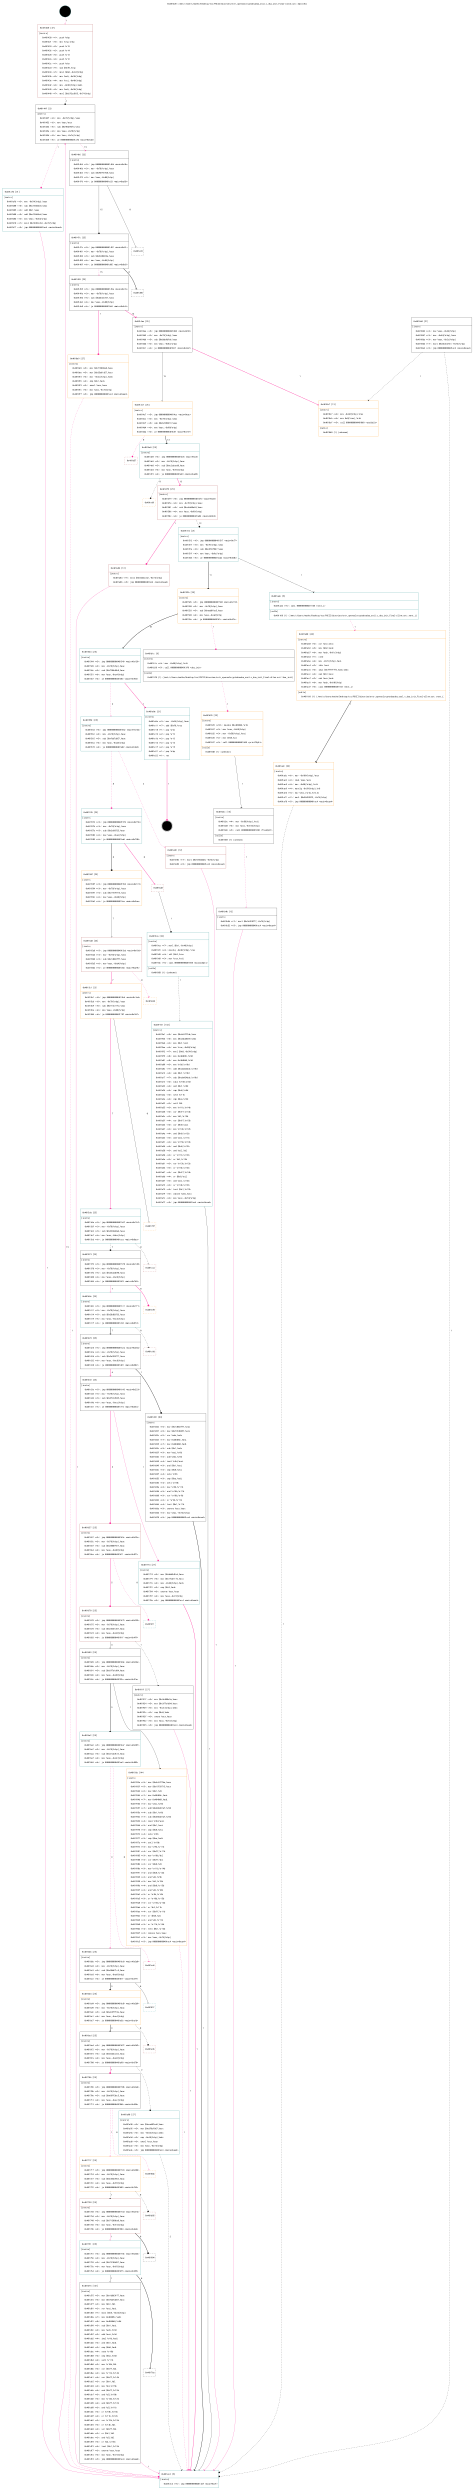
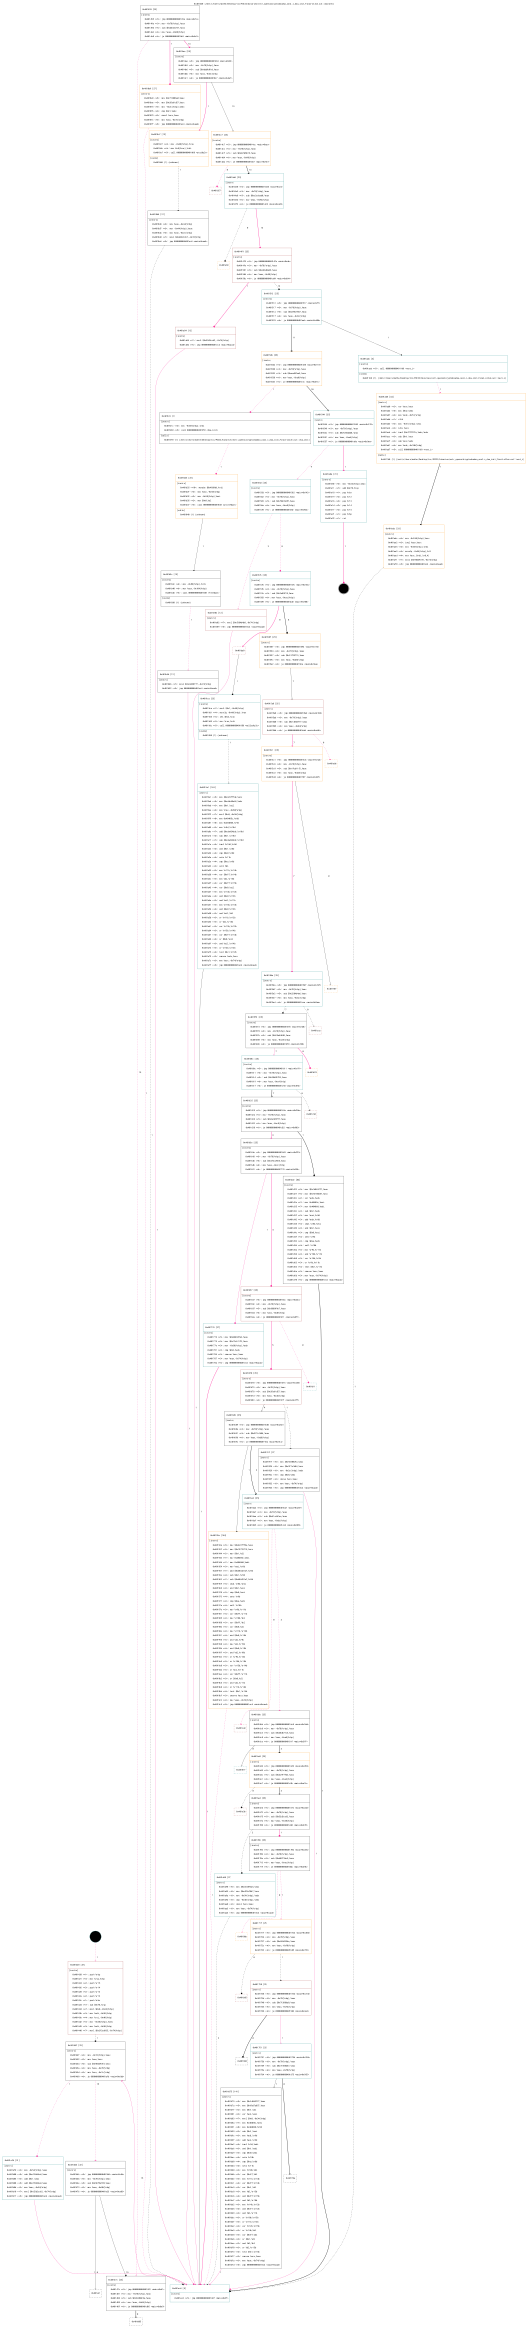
(99, 272) -> (138, 1156)
(396, 376) -> (178, 188)
